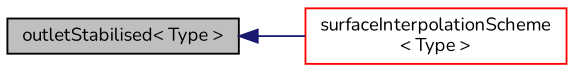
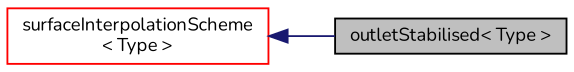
(282, 36) -> (311, 36)
